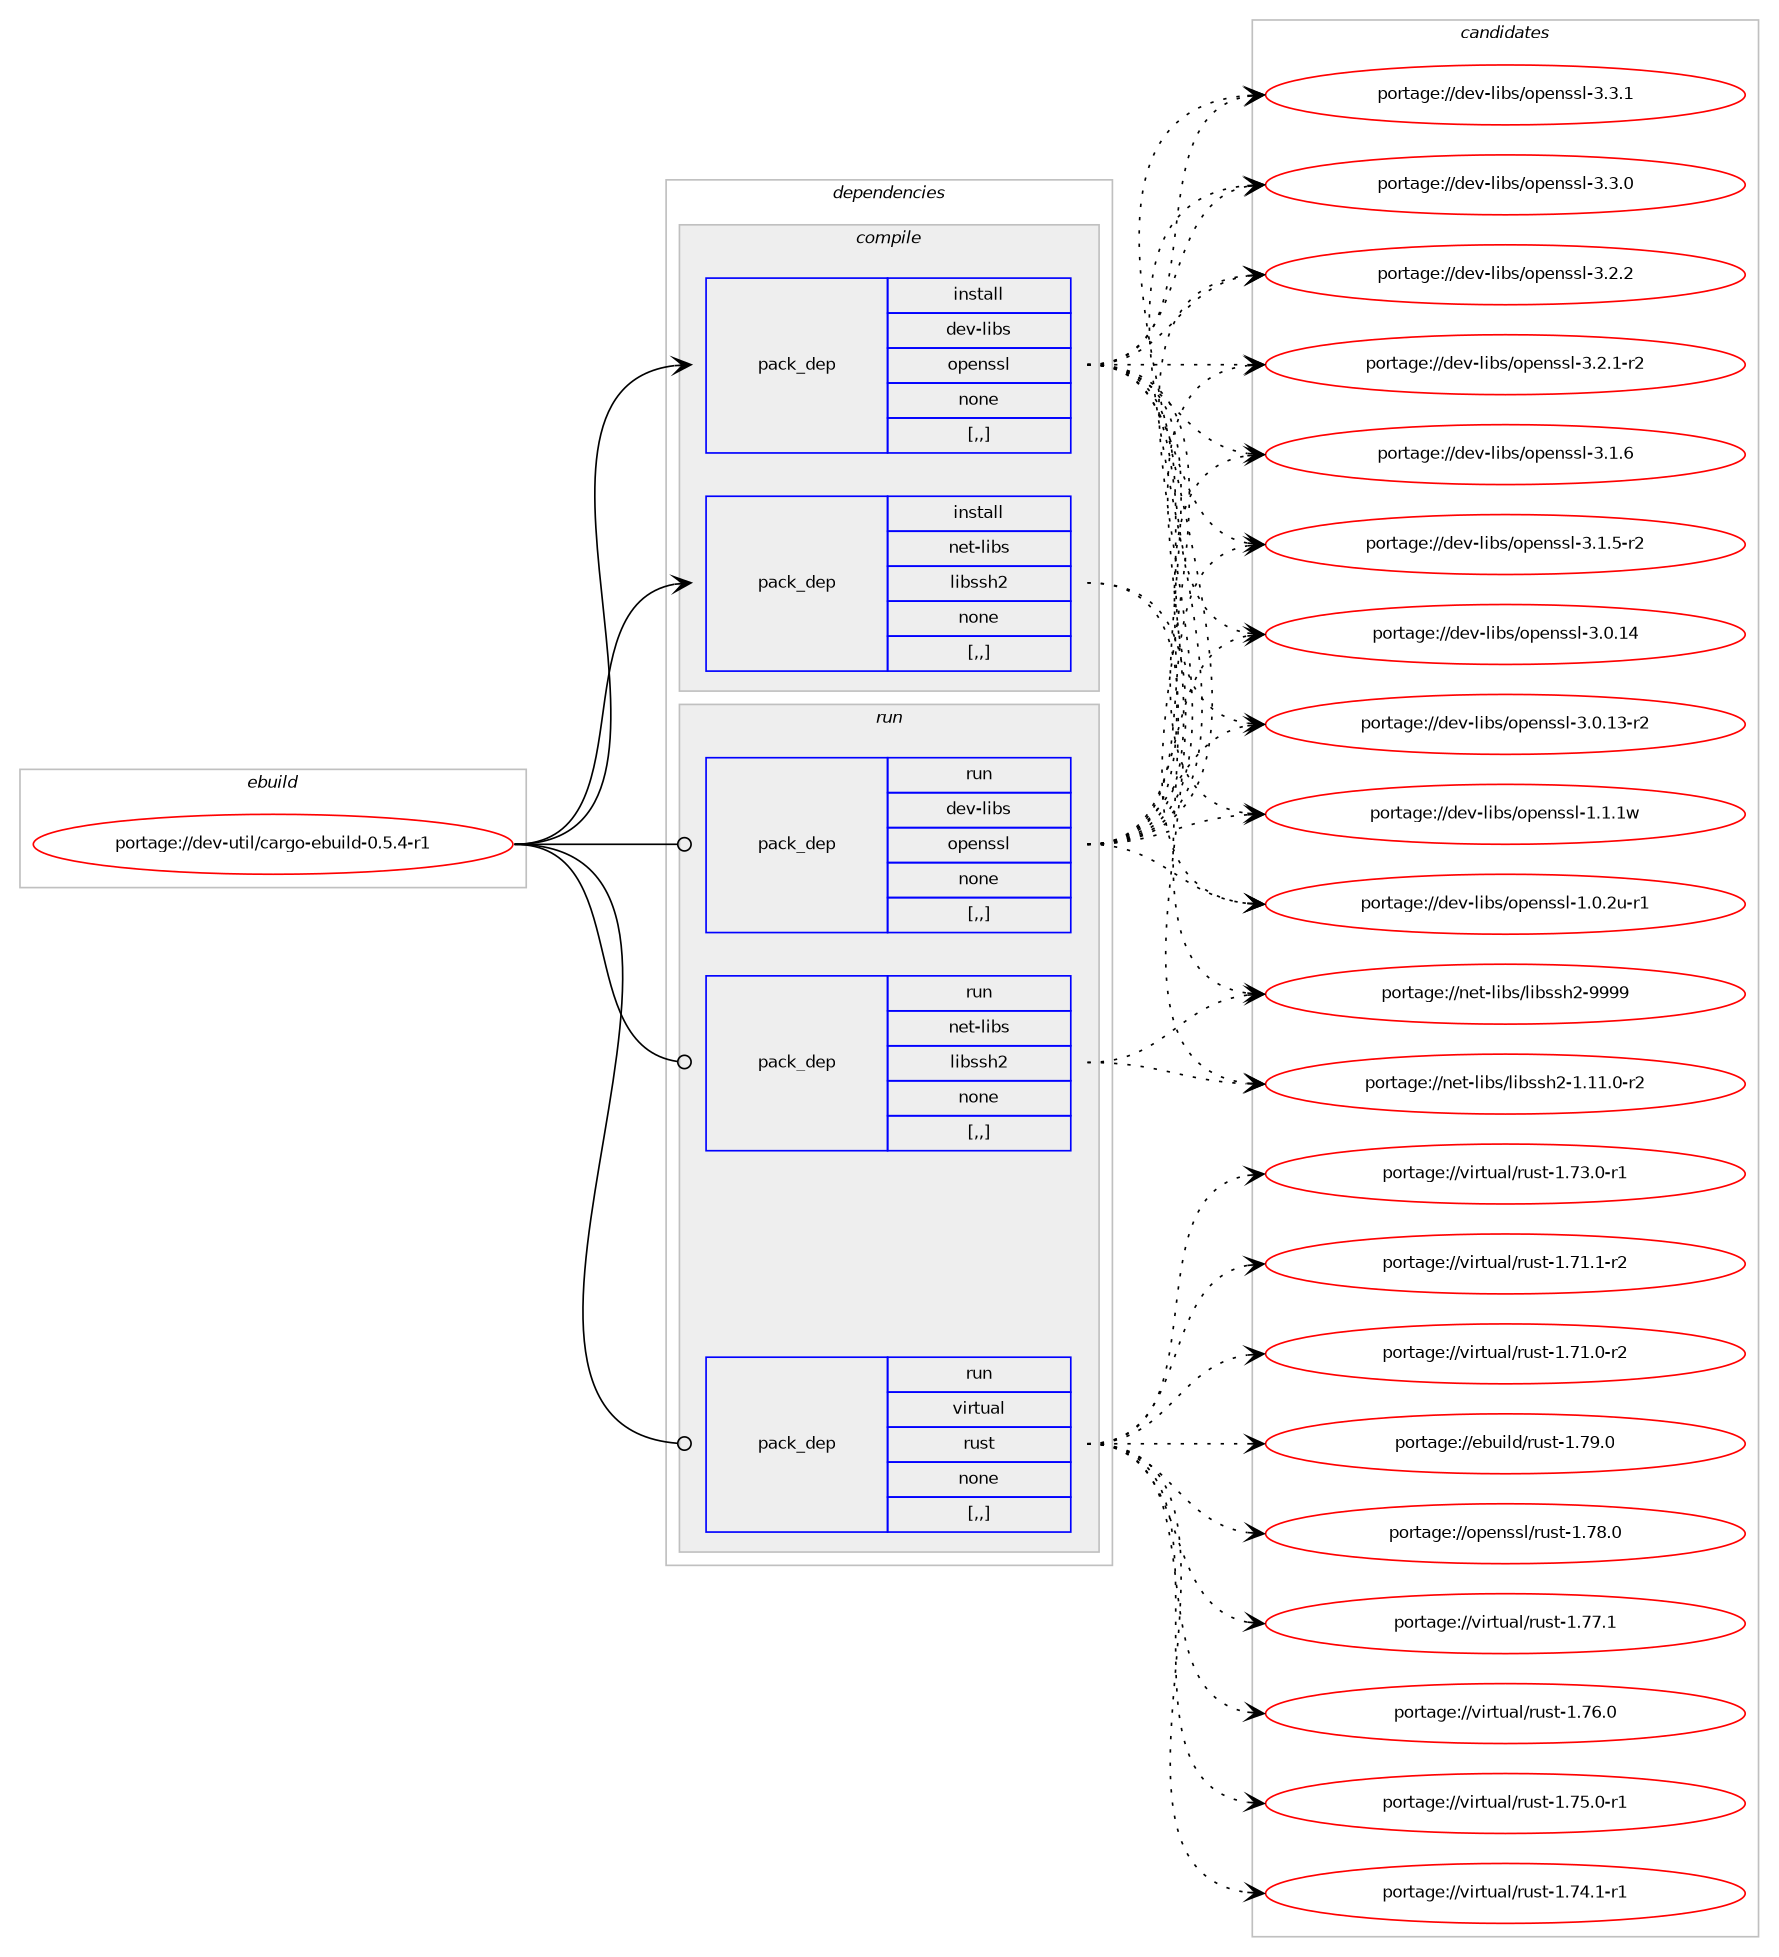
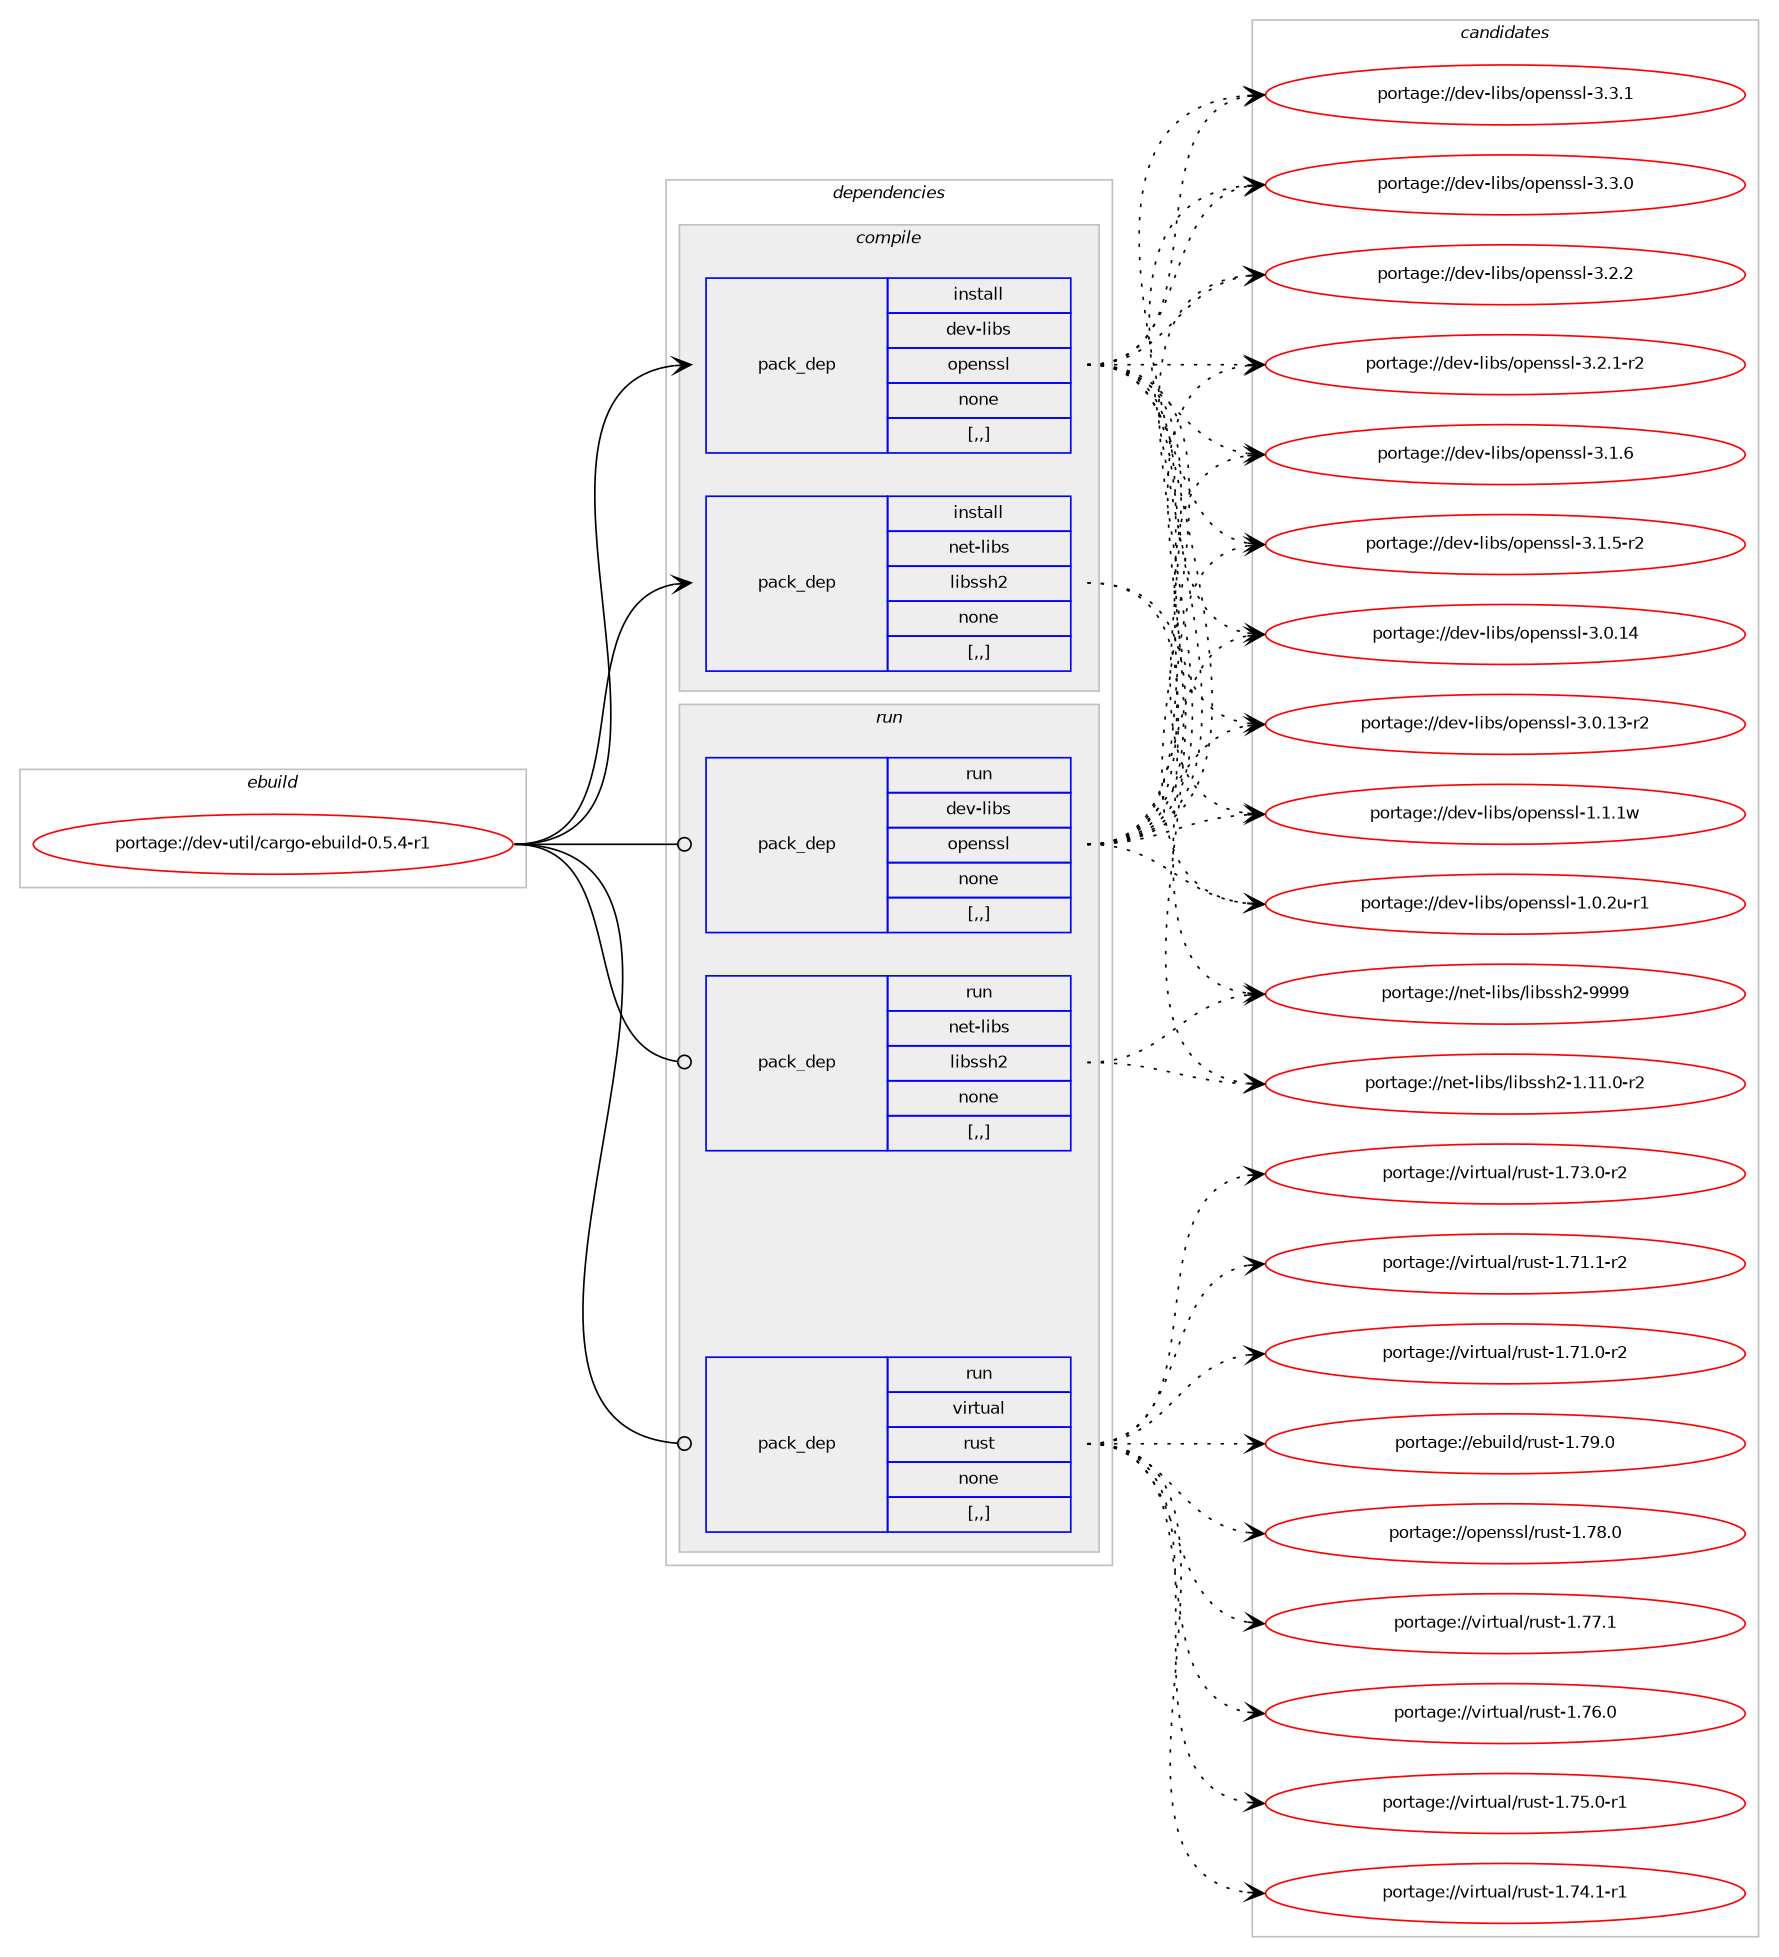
(1505, 1174) -> (1505, 1174)
